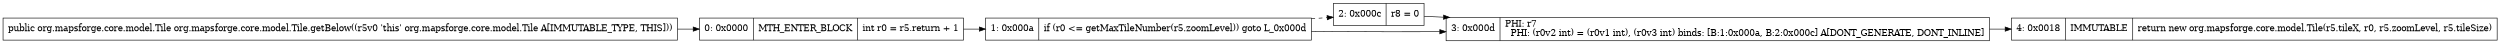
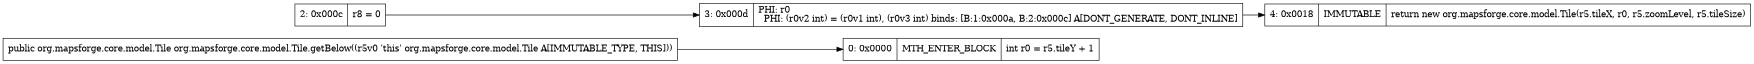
(1522, 24) -> (776, 10)
(910, 29) -> (1050, 49)
(1148, 29) -> none
